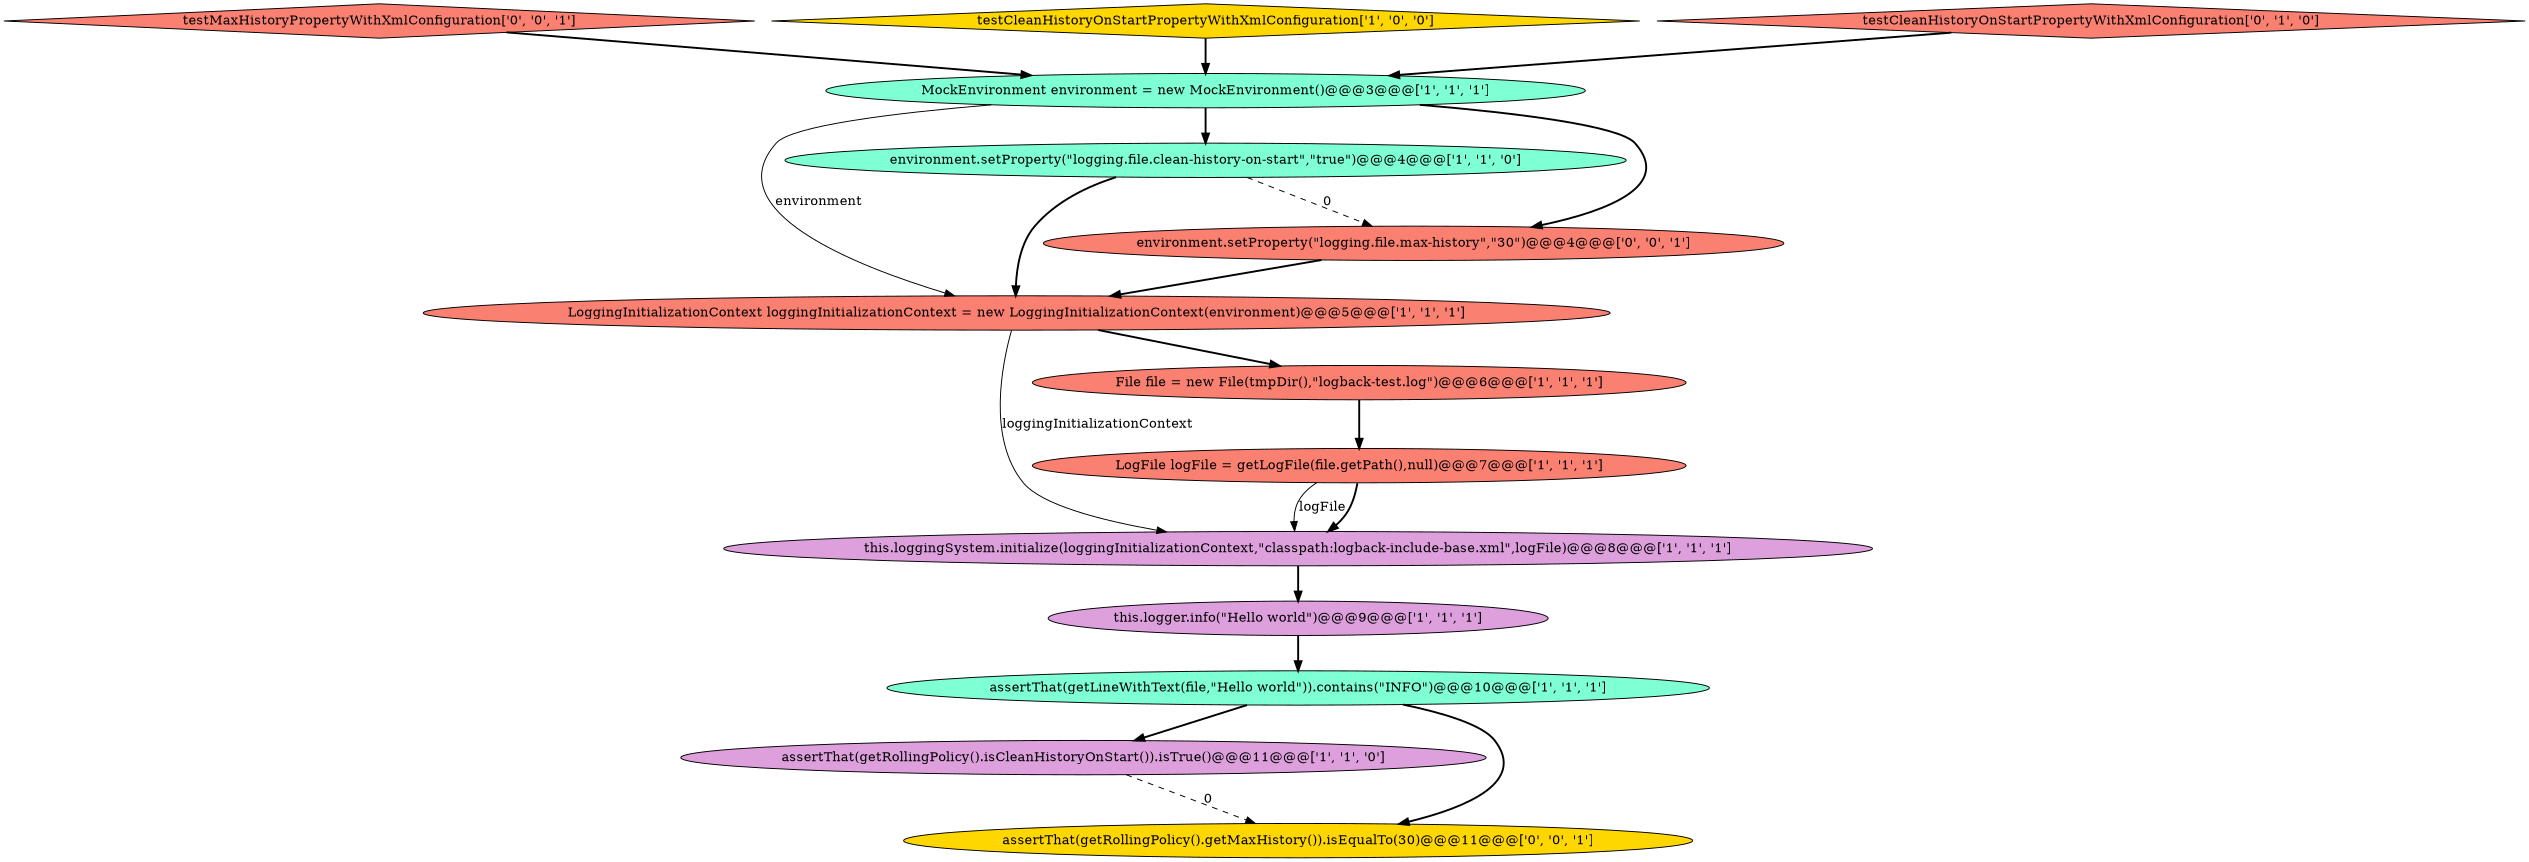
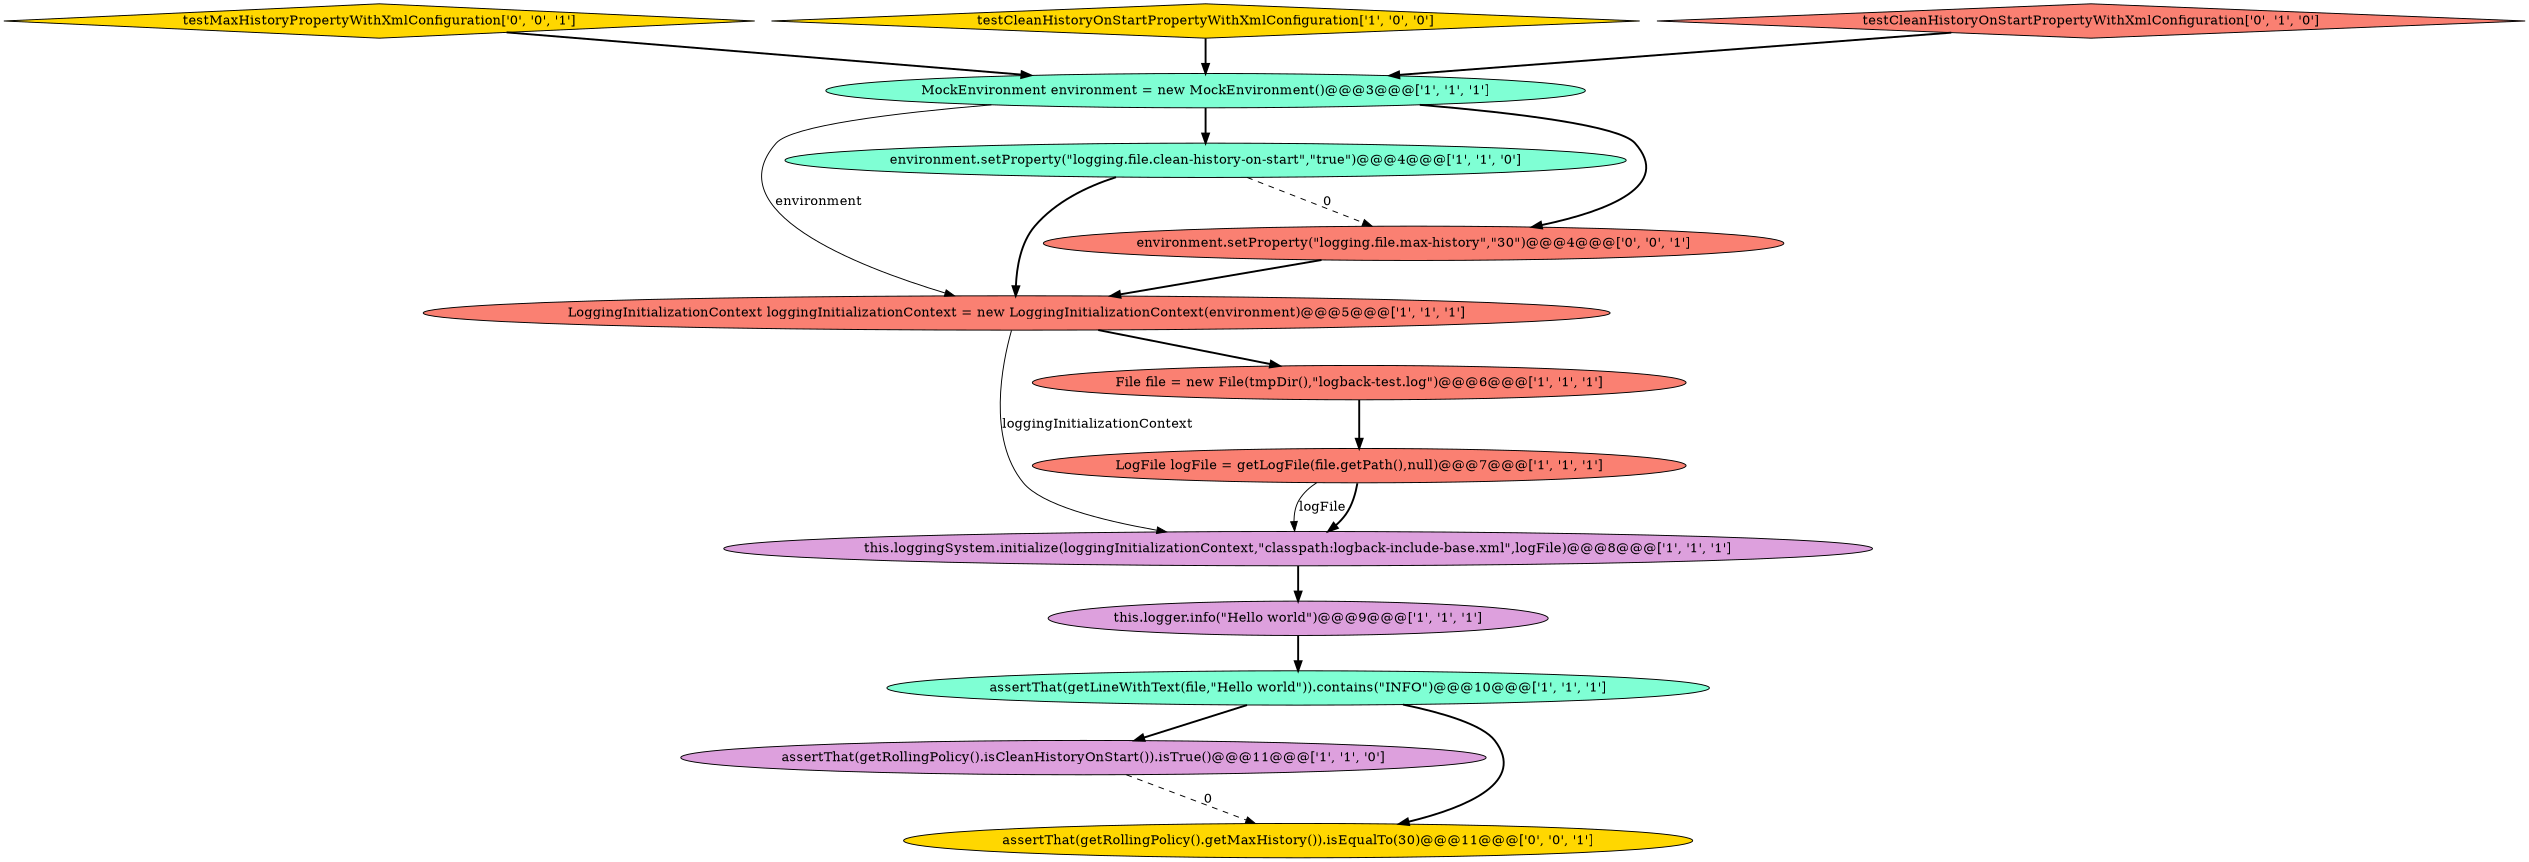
(379, 21) -> (379, 21)
